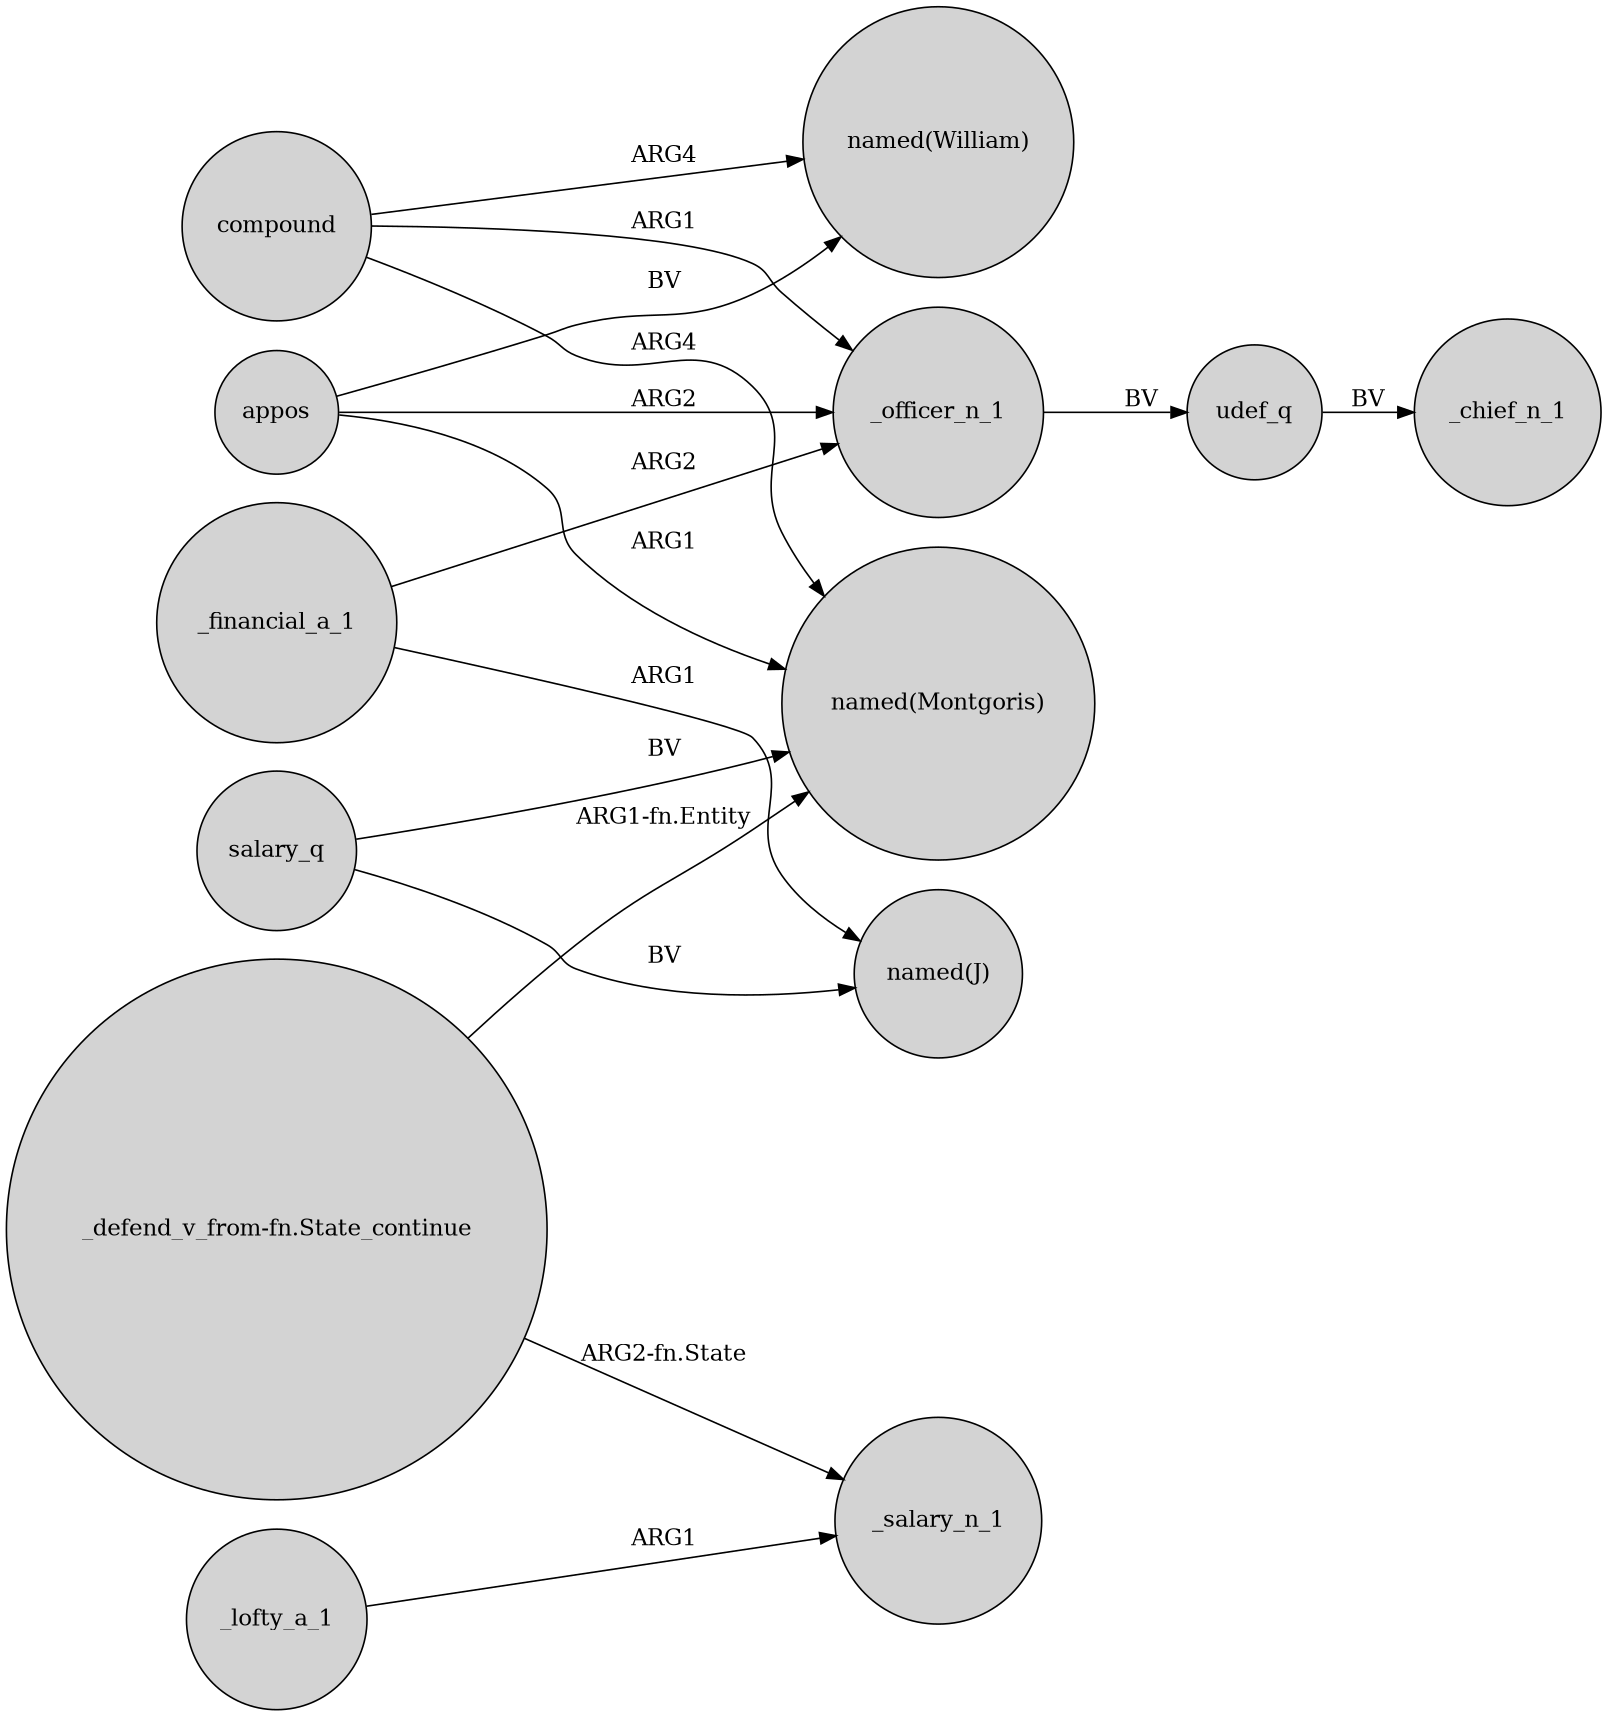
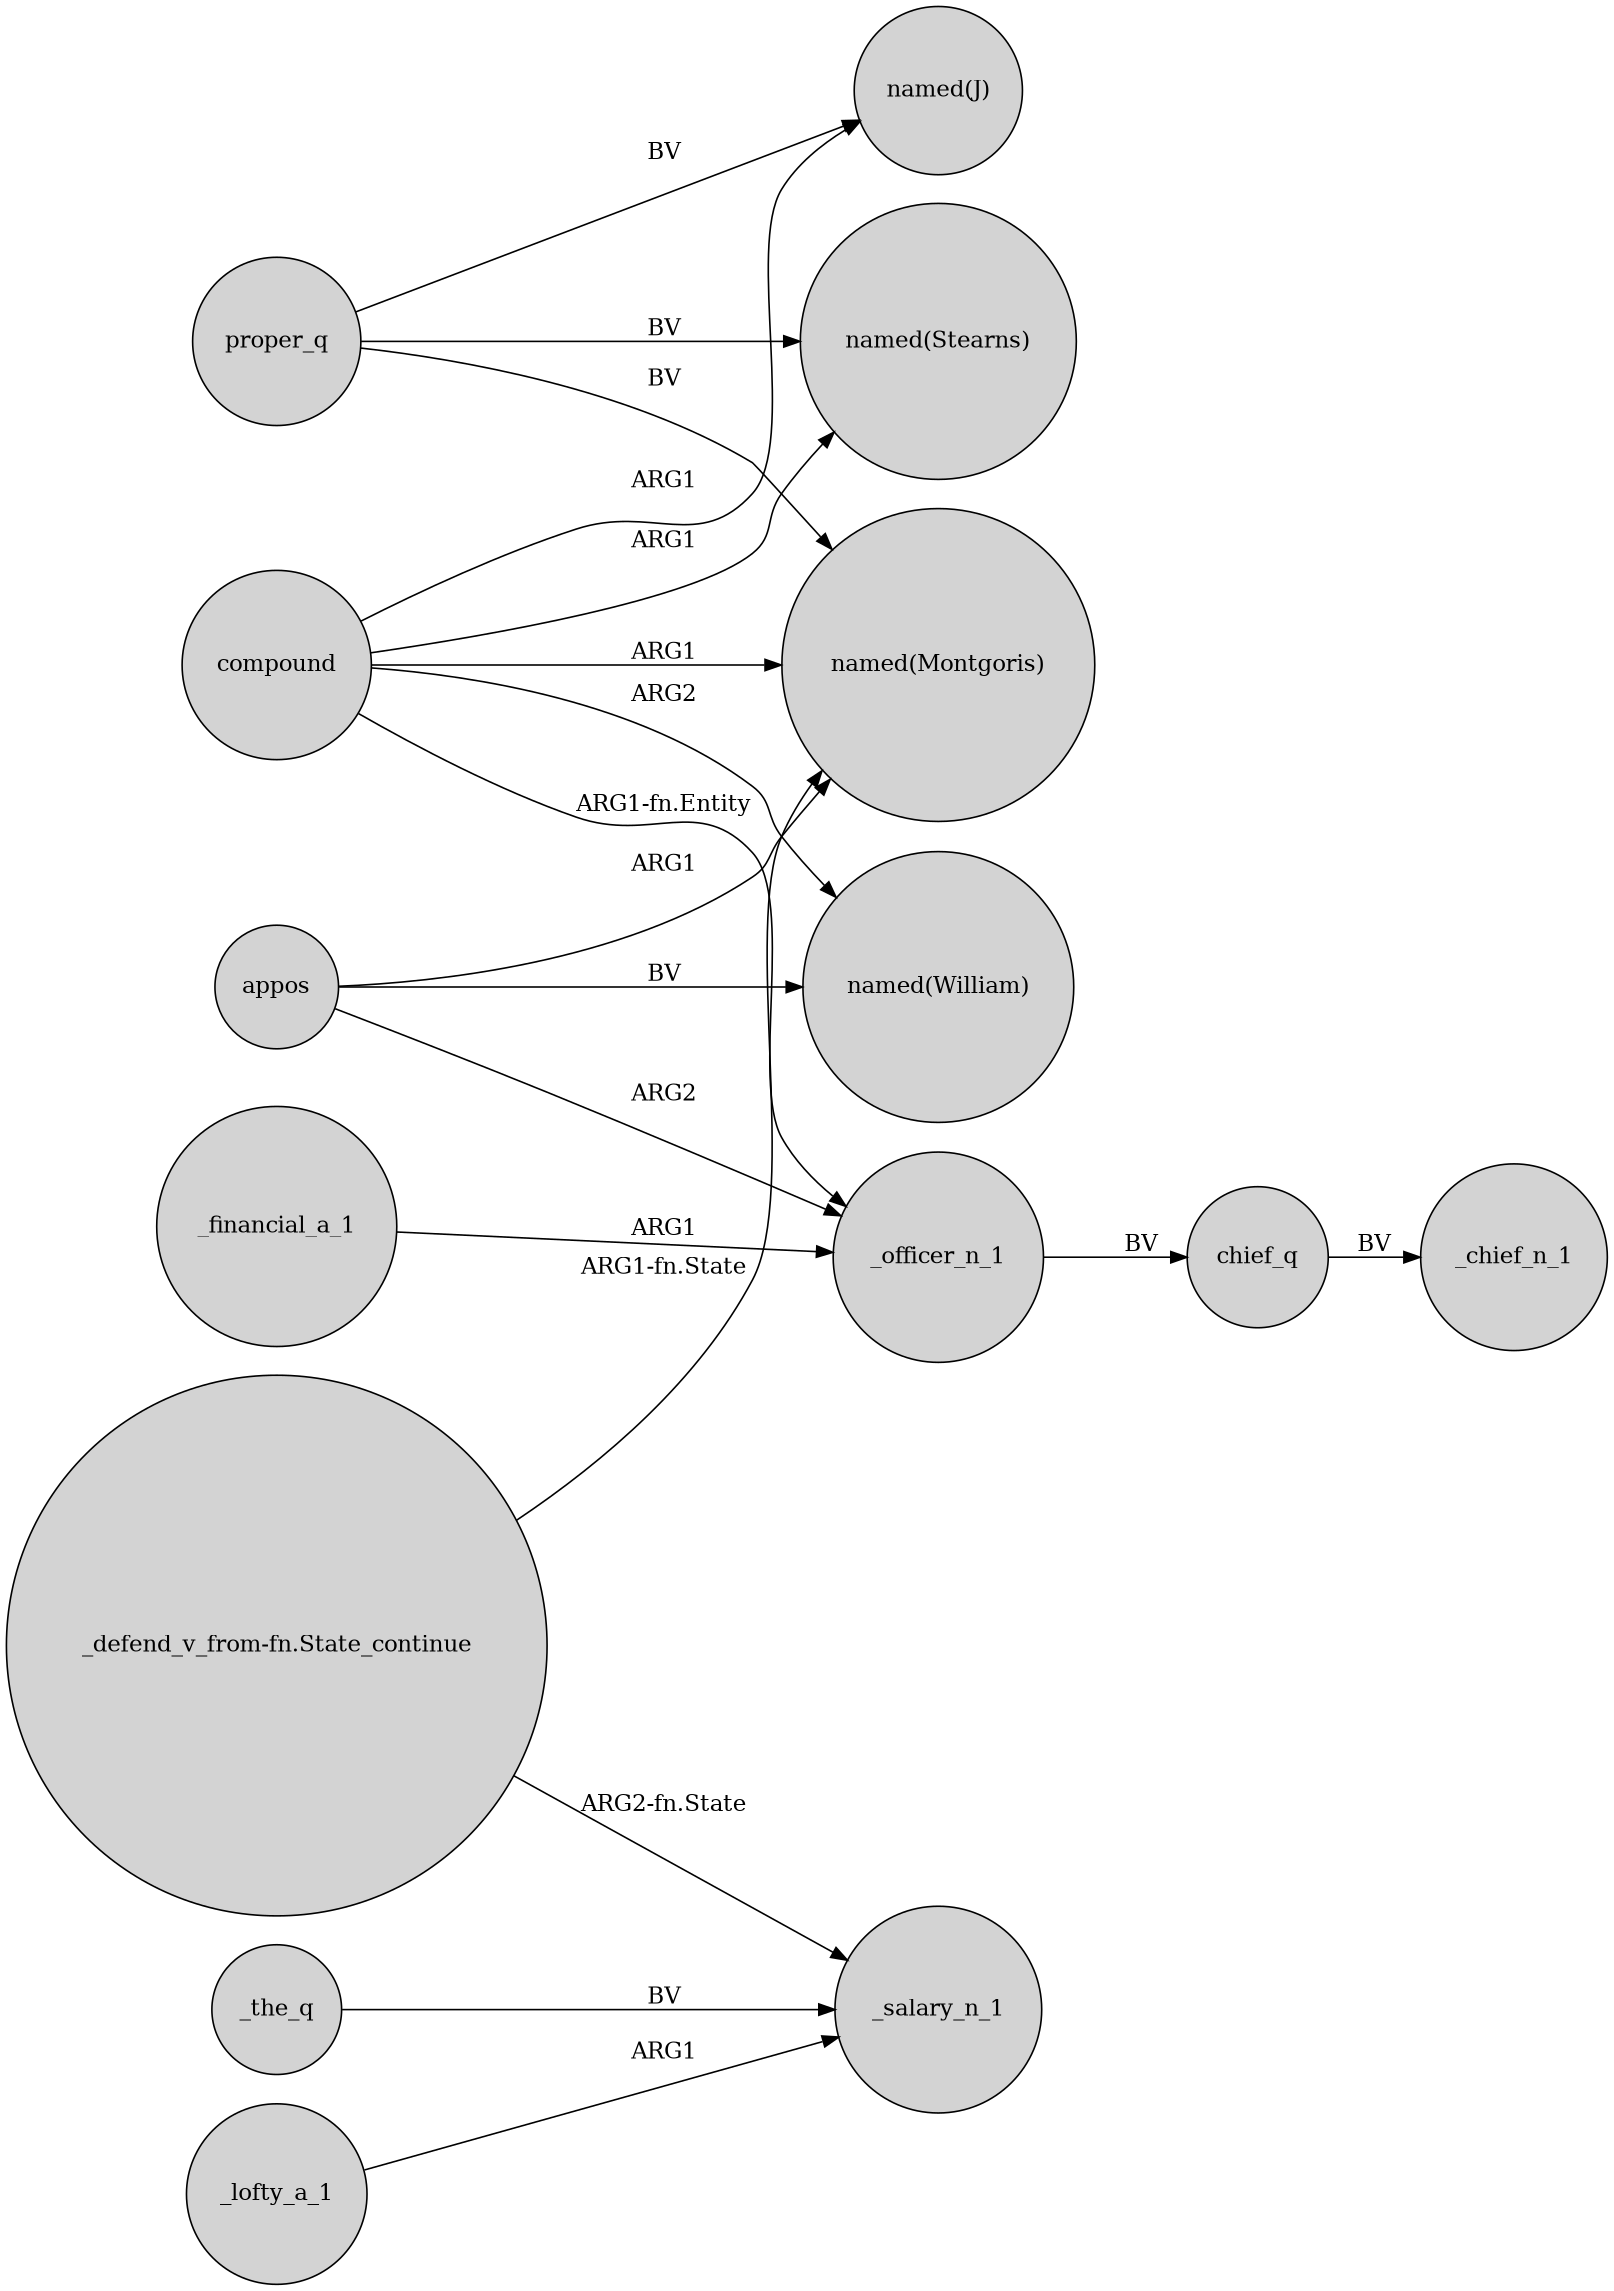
(664, 156) -> (664, 695)
(664, 222) -> (664, 805)
none -> (938, 341)
(664, 344) -> (664, 653)
(1255, 412) -> (1258, 1257)
(664, 463) -> (664, 1229)
(687, 716) -> (744, 501)
(664, 818) -> (664, 1268)
(277, 851) -> (277, 341)
none -> (277, 2010)
